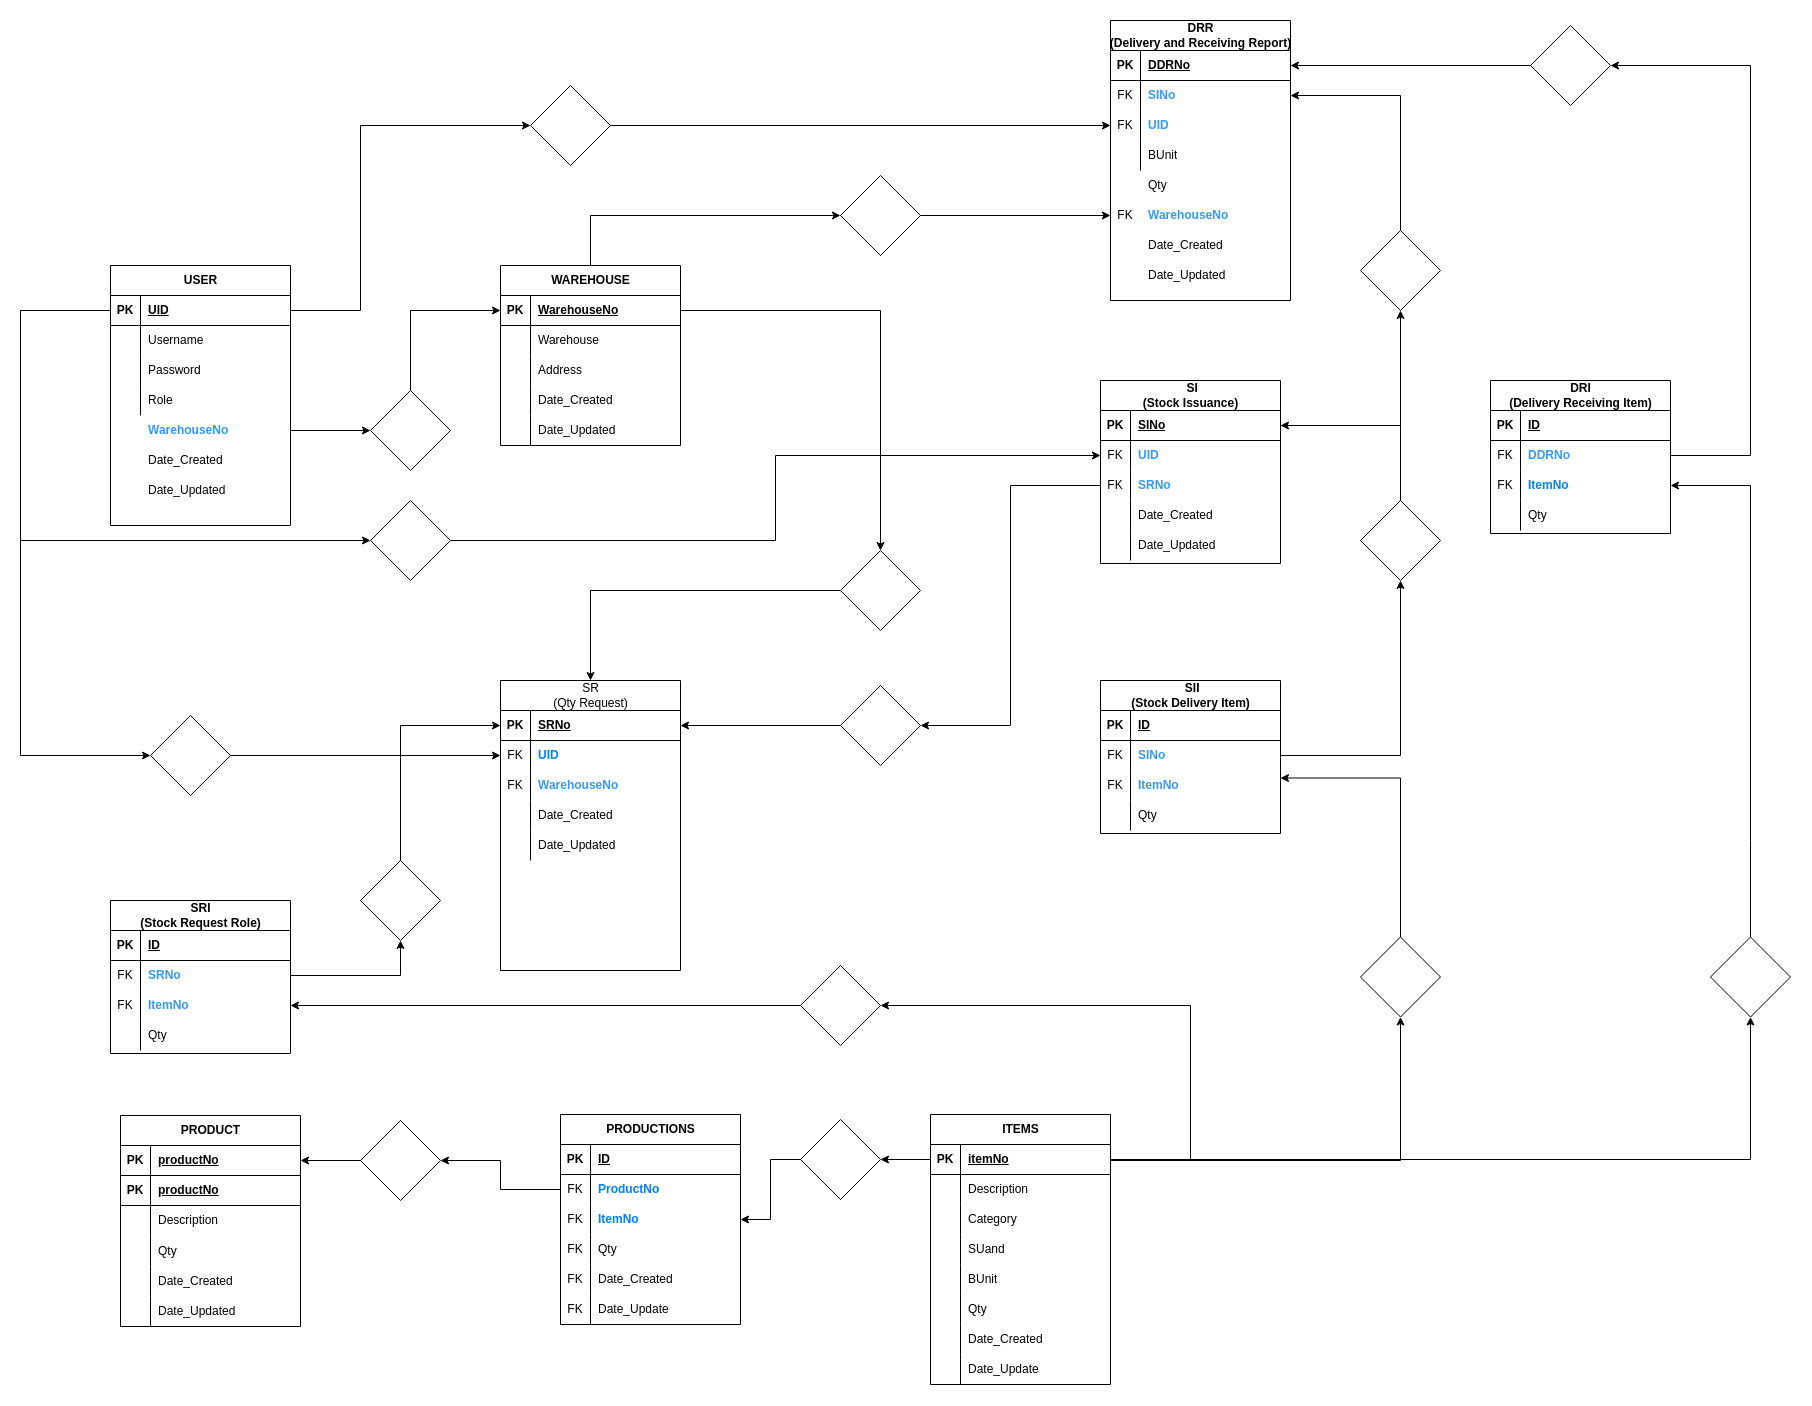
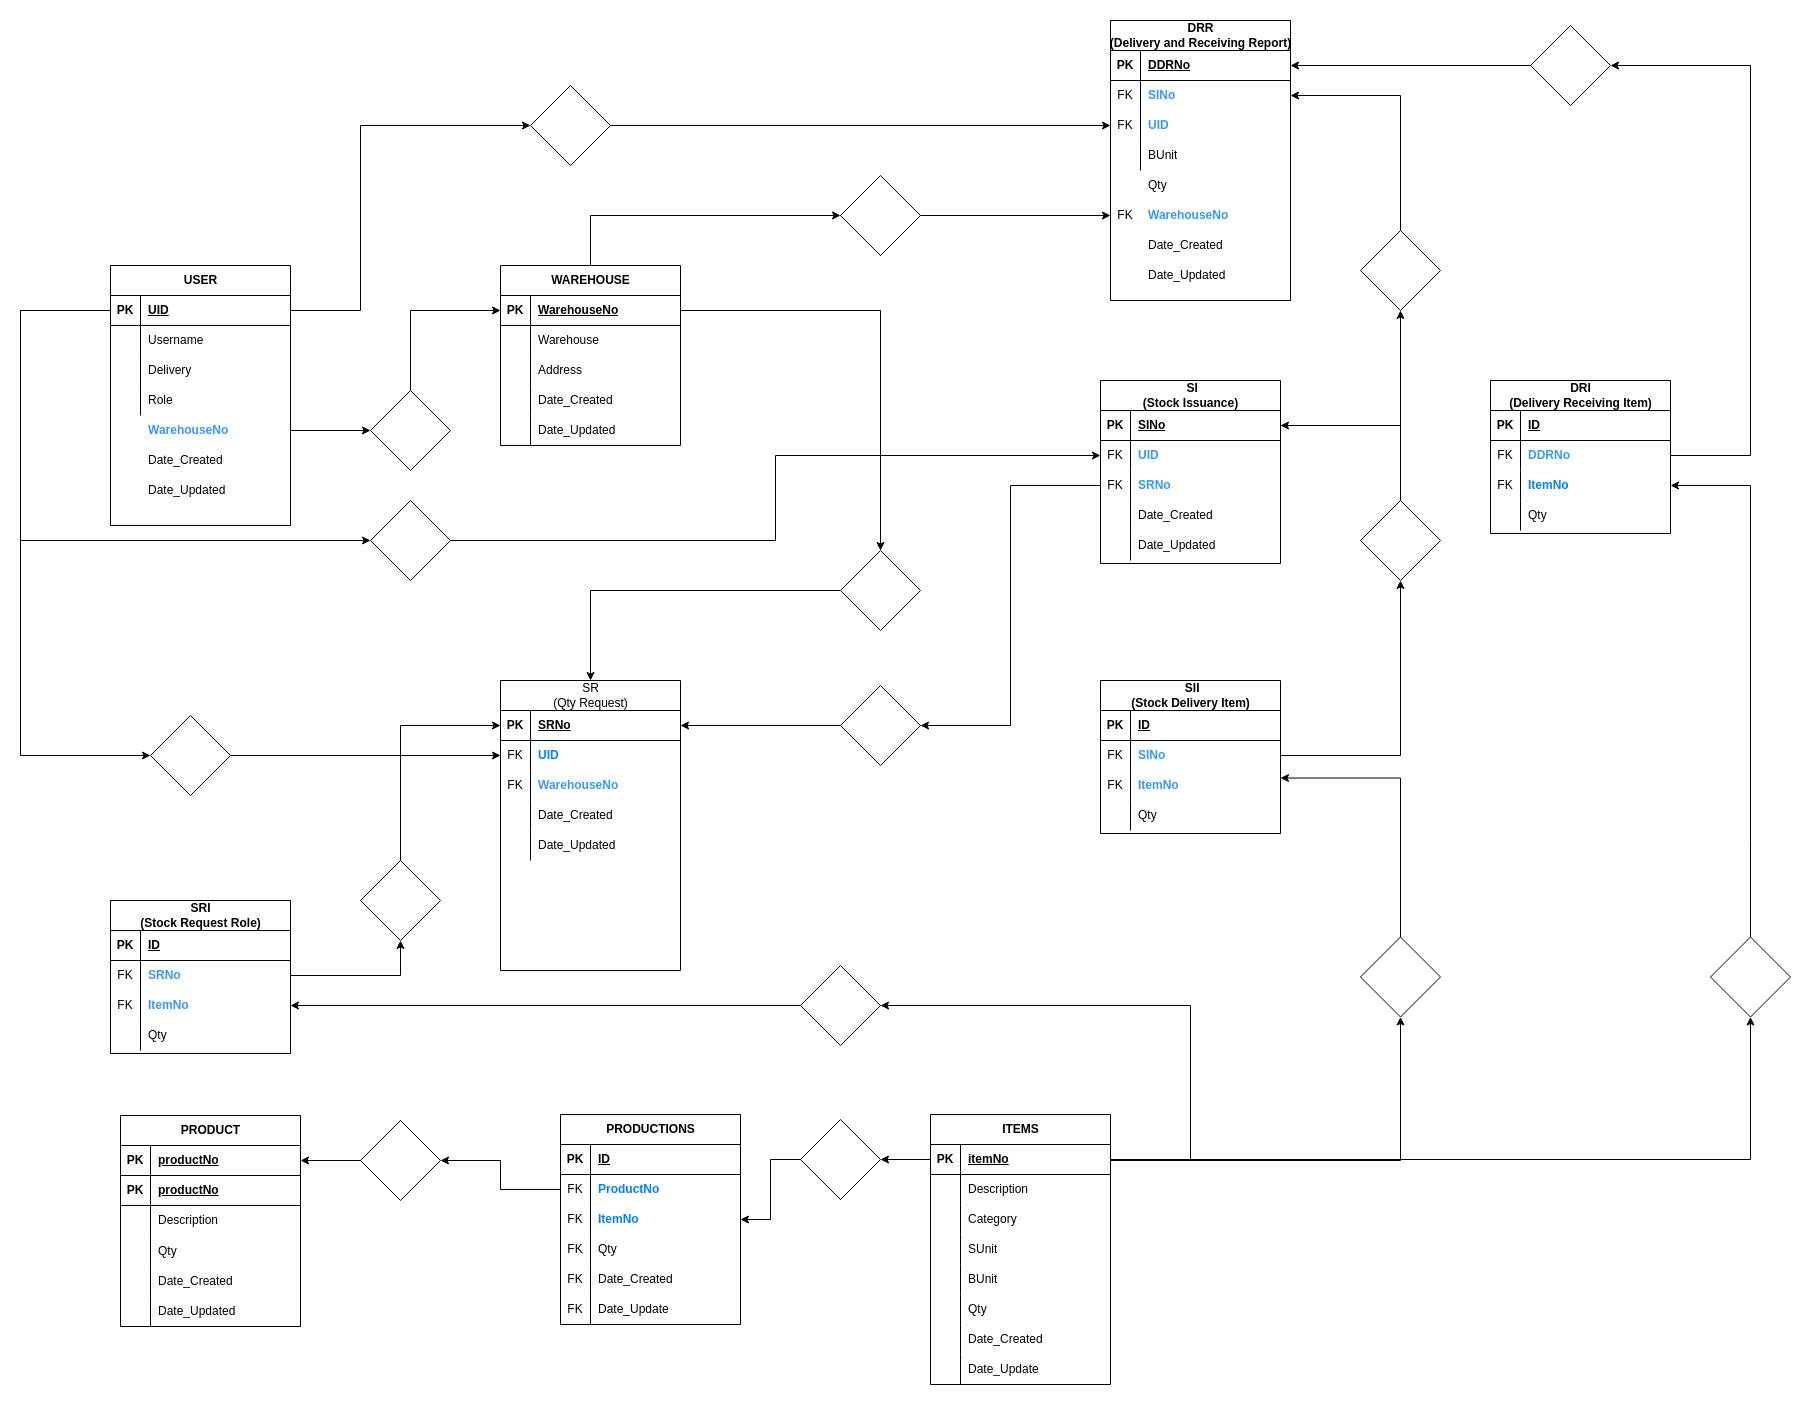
(175, 371) -> (172, 371)
(985, 1250) -> (984, 1250)
